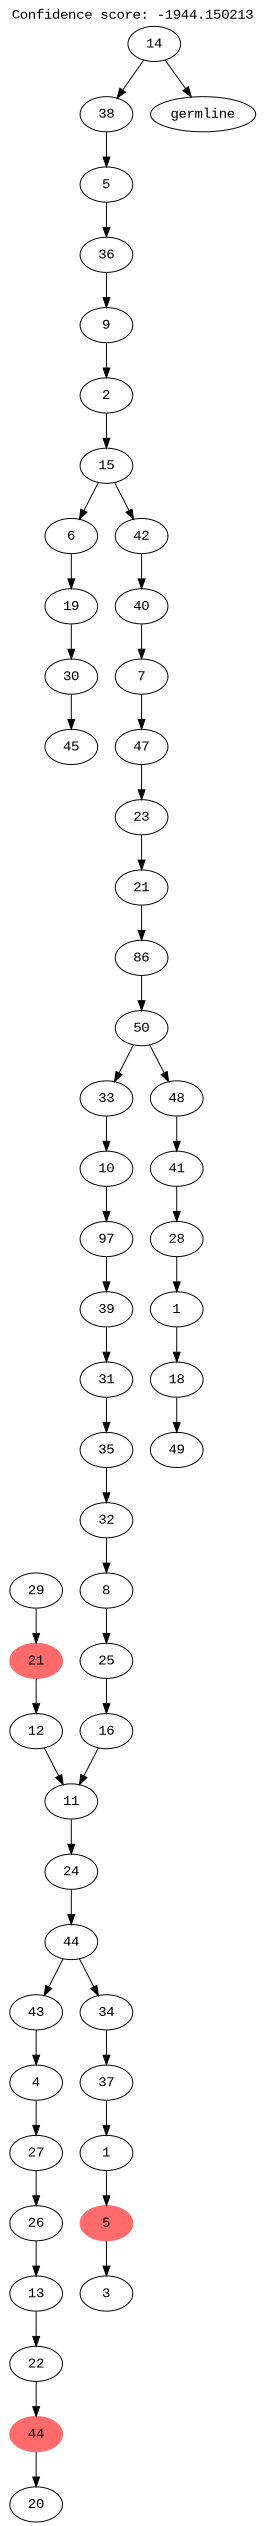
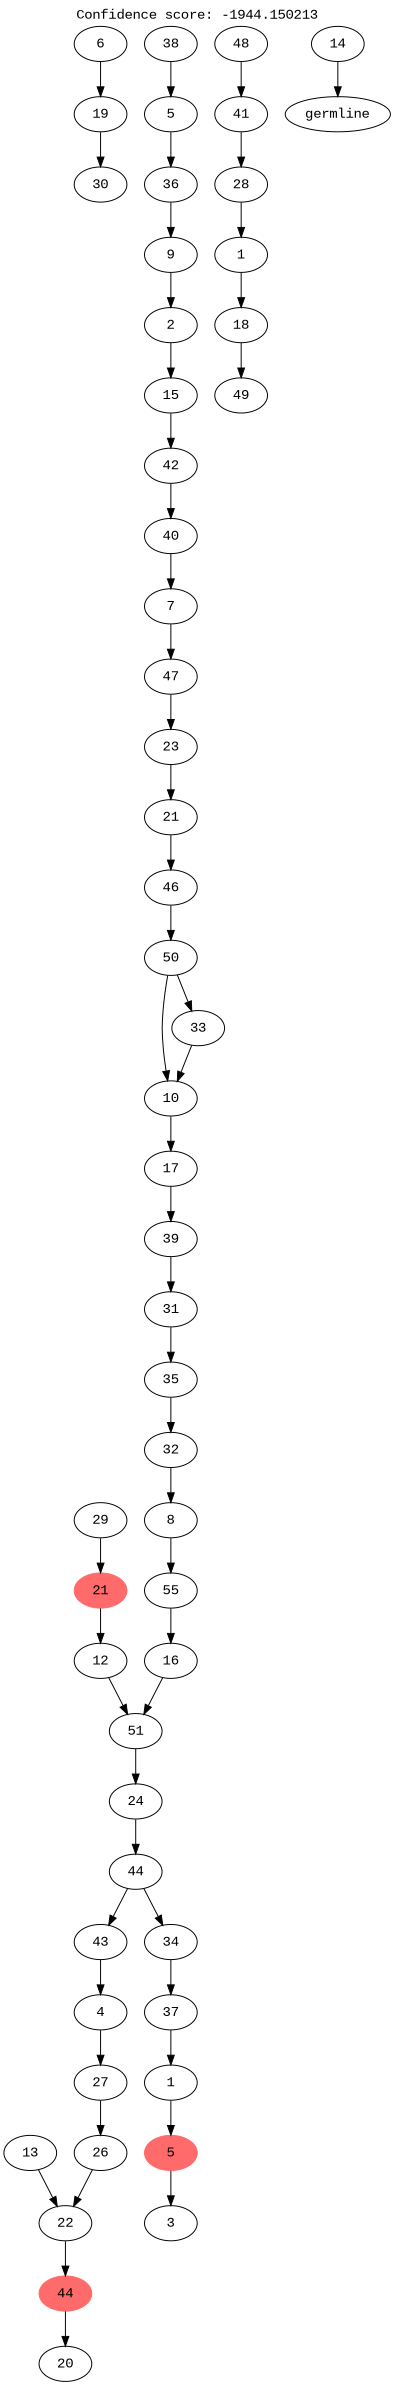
(133, 75) -> none
(91, 496) -> none
(71, 747) -> none
(142, 958) -> (171, 888)
(157, 1059) -> (162, 1023)
(106, 1239) -> (171, 1169)
(106, 1661) -> (171, 1591)
(71, 1801) -> (136, 1731)
(36, 2254) -> (85, 2184)
